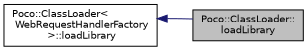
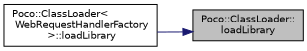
(180, 19) -> (170, 32)
